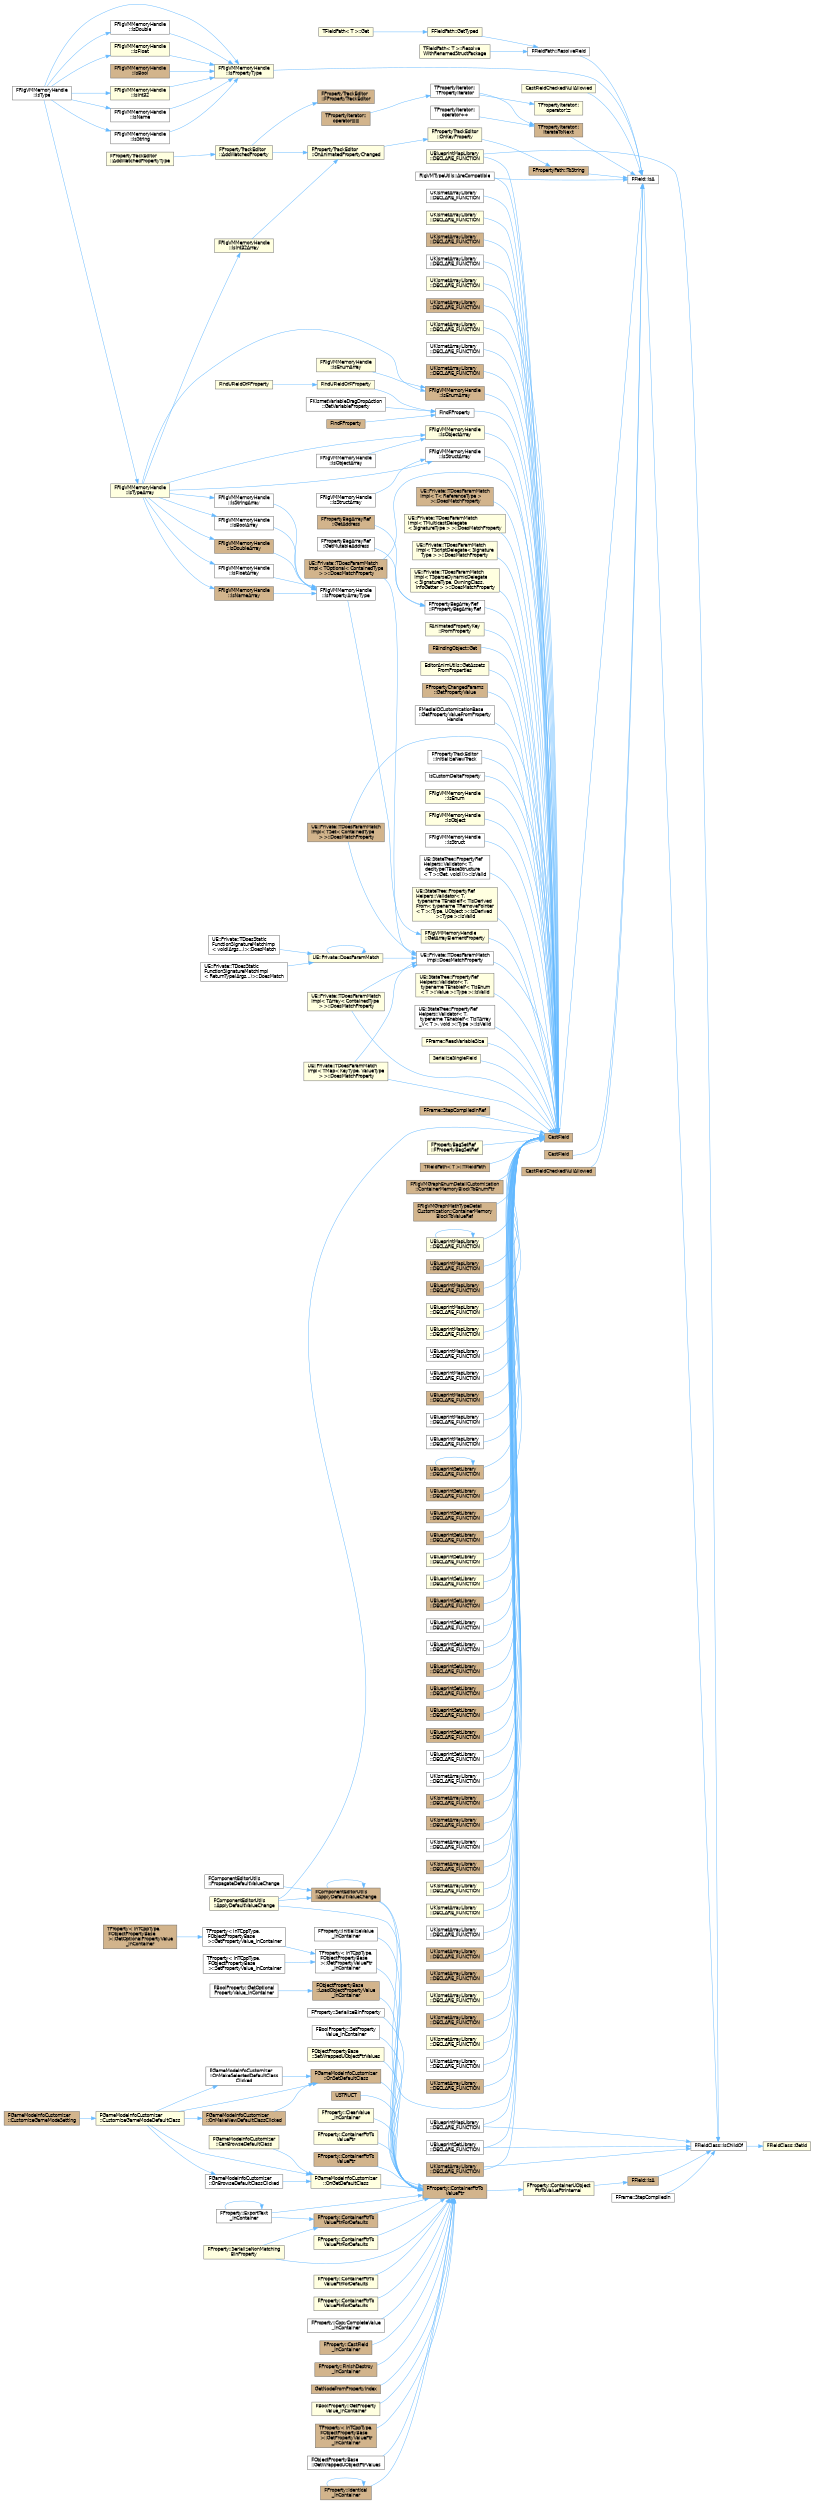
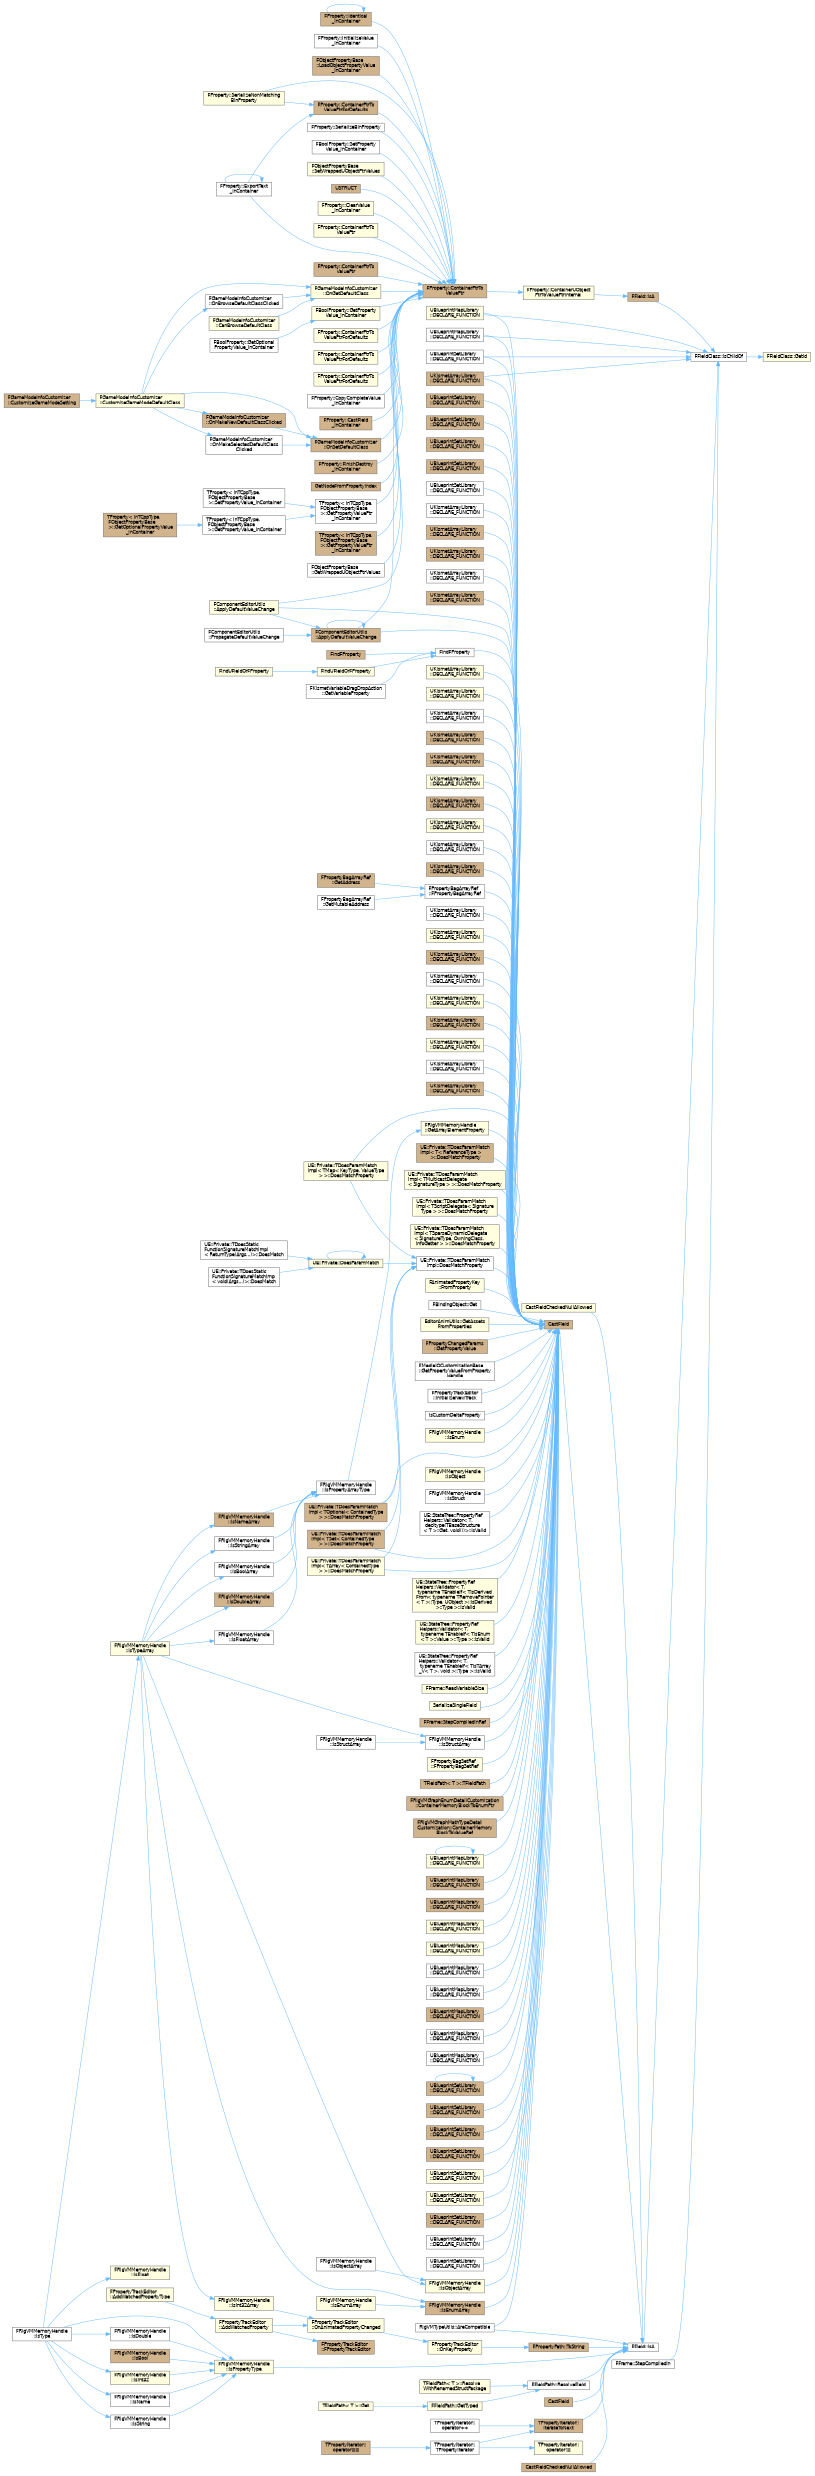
(190, 60) -> none
(455, 649) -> (455, 1305)
(293, 1991) -> (294, 331)
